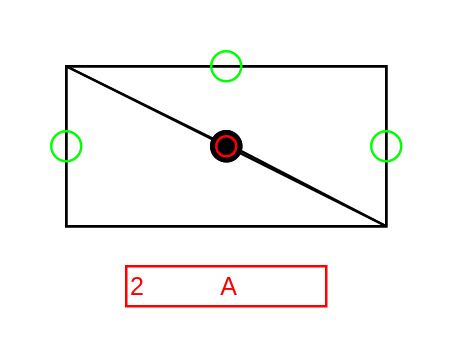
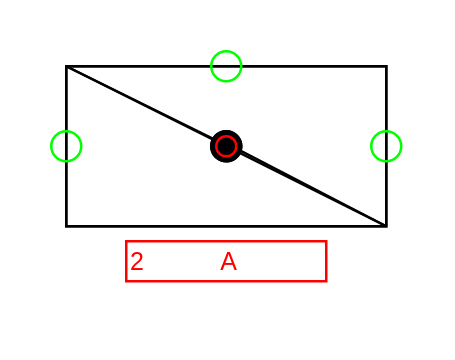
(226, 286) -> (226, 261)
